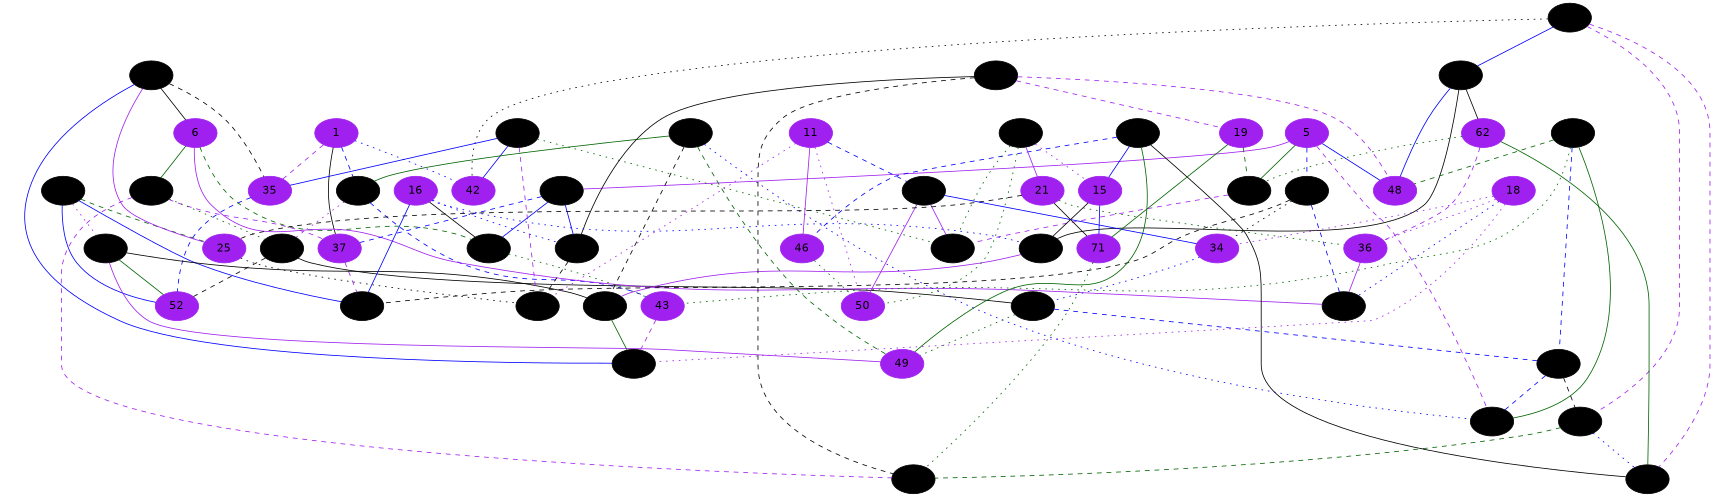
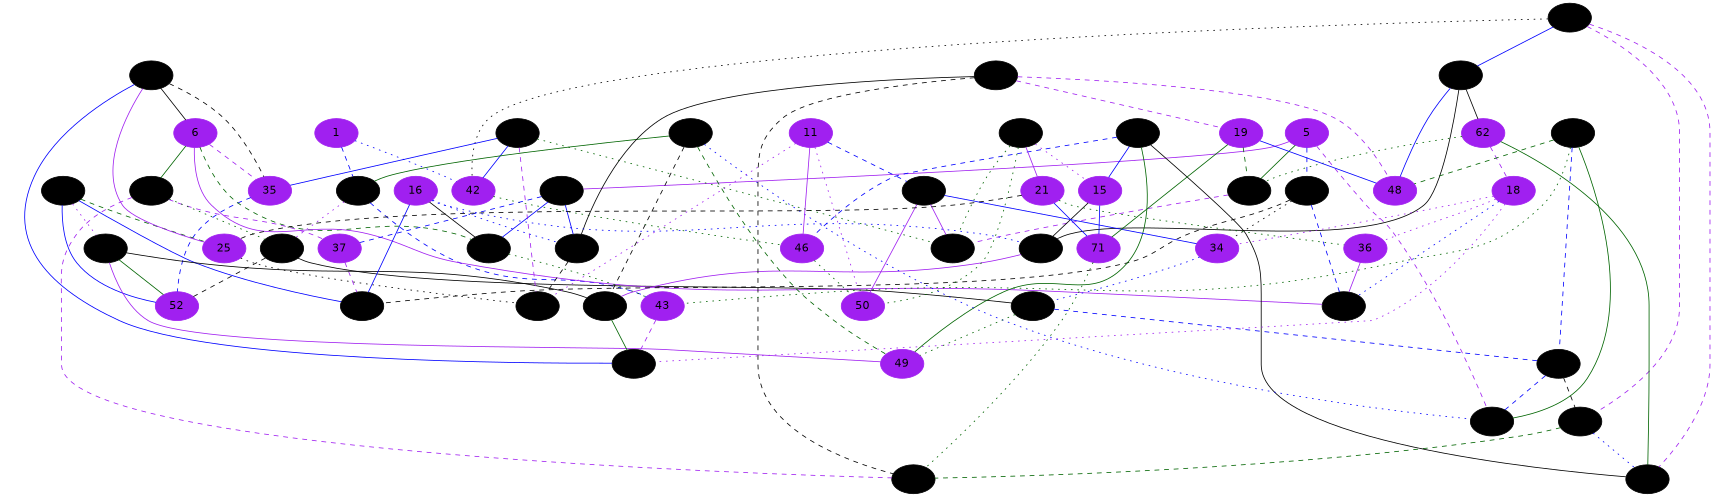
(303, 162) -> (233, 162)
(1351, 162) -> (1312, 160)
(328, 191) -> none
(1441, 212) -> (1499, 163)
(1064, 213) -> (1064, 213)
none -> (637, 223)
